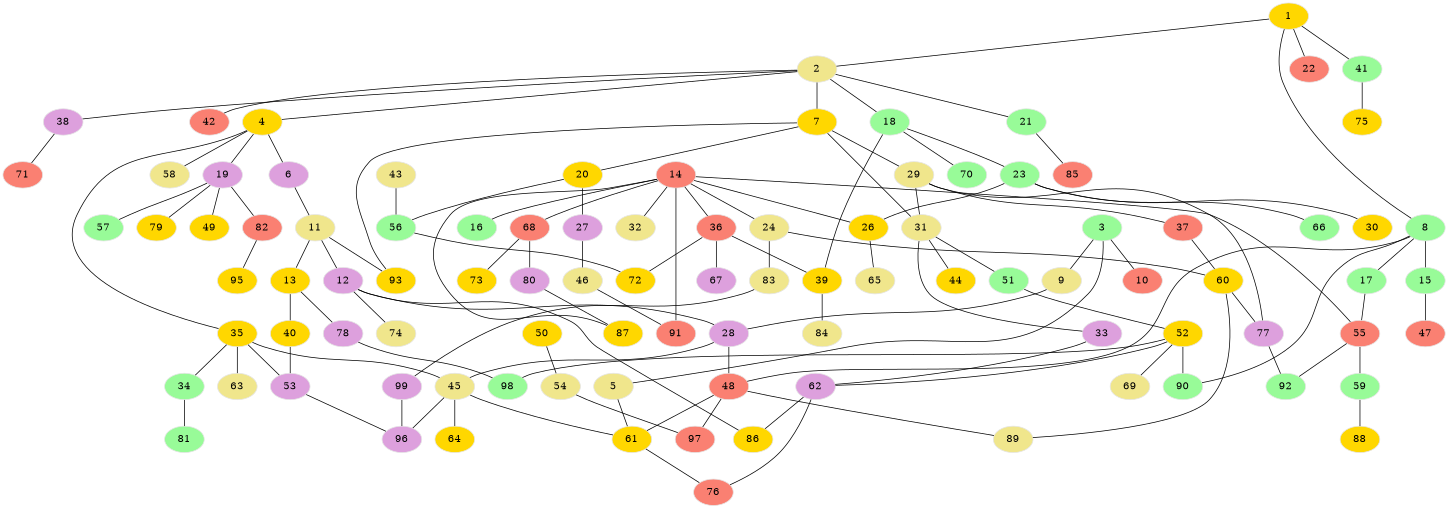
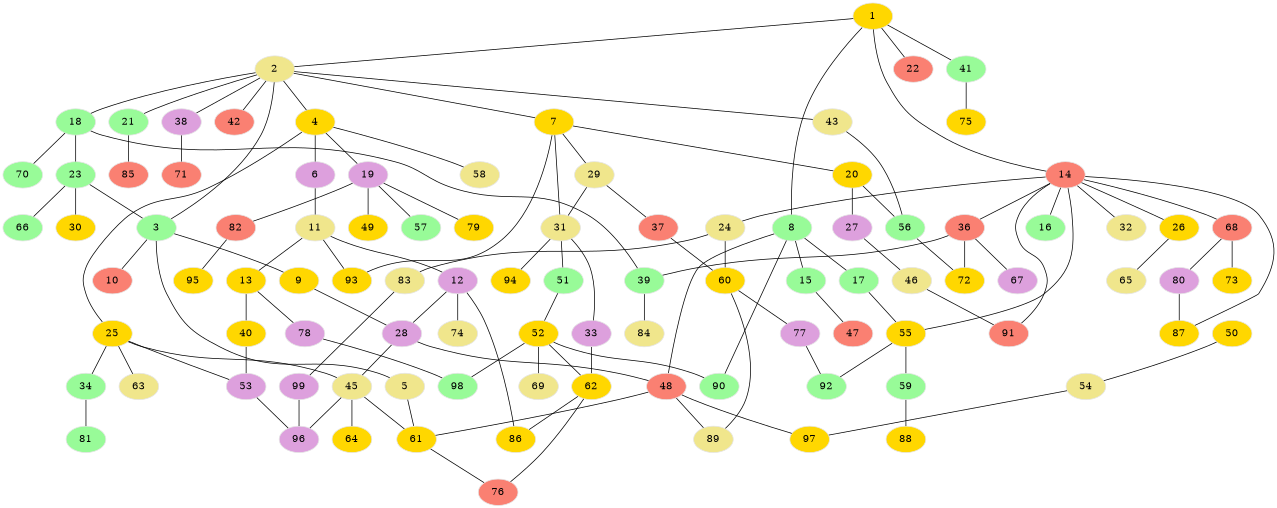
none -> (554, 96)
none -> (932, 130)
none -> (241, 163)
(1132, 190) -> none
(944, 201) -> (116, 201)
(822, 281) -> (644, 281)
(956, 281) -> (511, 281)
(1062, 281) -> (299, 281)
(237, 334) -> (112, 334)
(1360, 334) -> (906, 334)
(816, 386) -> (591, 386)
(695, 439) -> (810, 439)
